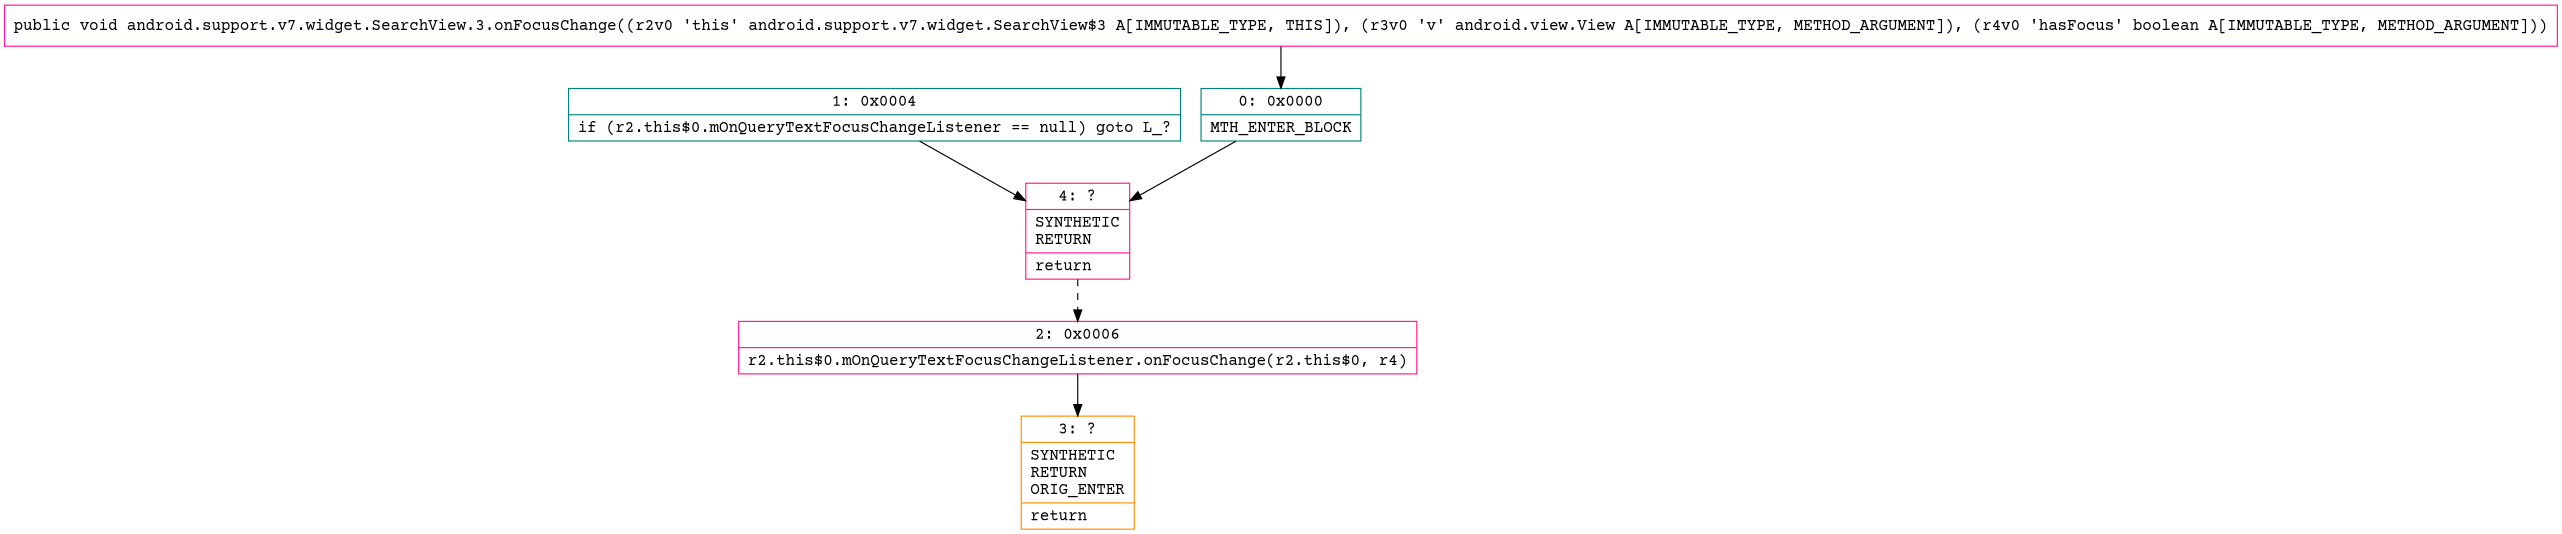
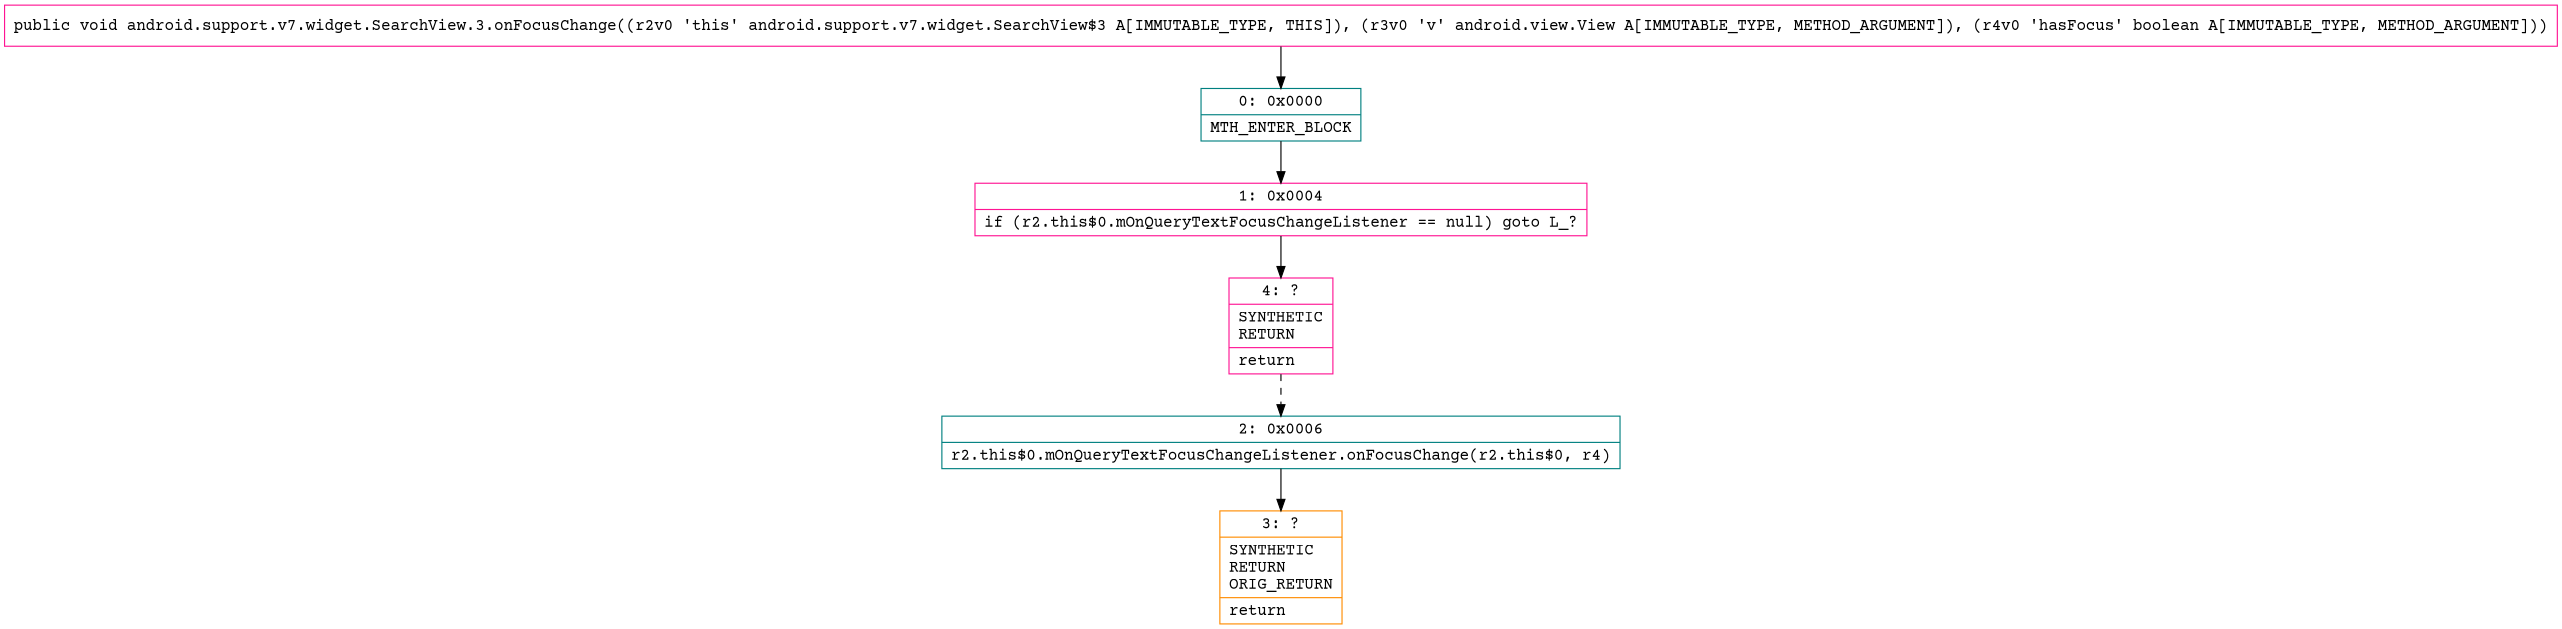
(875, 115) -> (1281, 209)
(1188, 168) -> (1281, 156)
(1078, 348) -> (1281, 442)
(1078, 489) -> (1281, 584)
